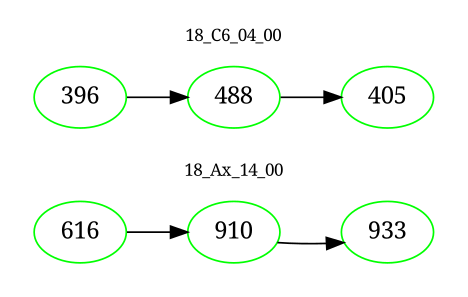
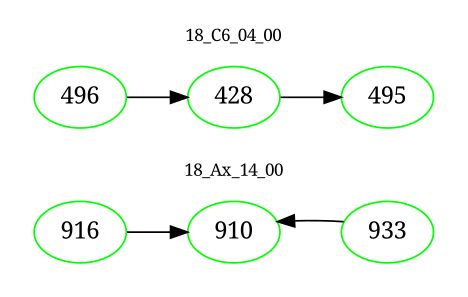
(80, 97) -> (80, 97)
(234, 97) -> (234, 97)
(387, 97) -> (387, 97)
(80, 232) -> (80, 232)
(302, 244) -> (319, 221)
